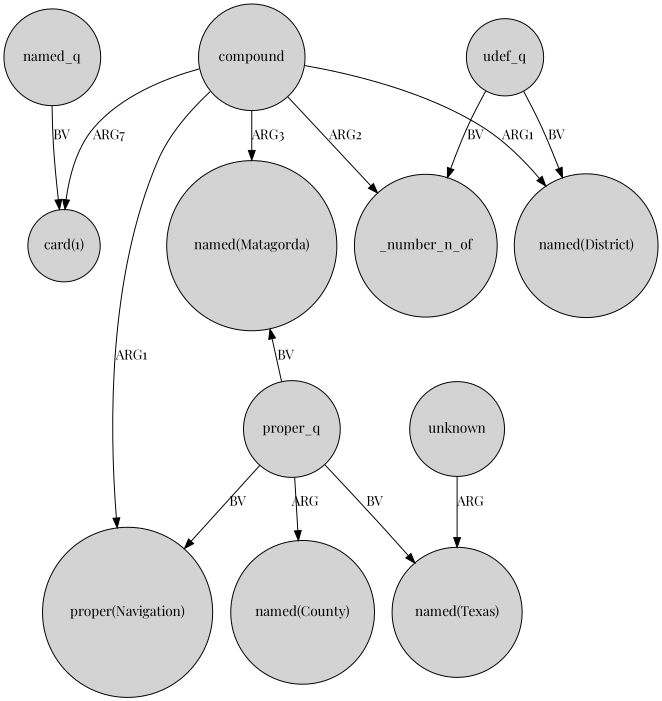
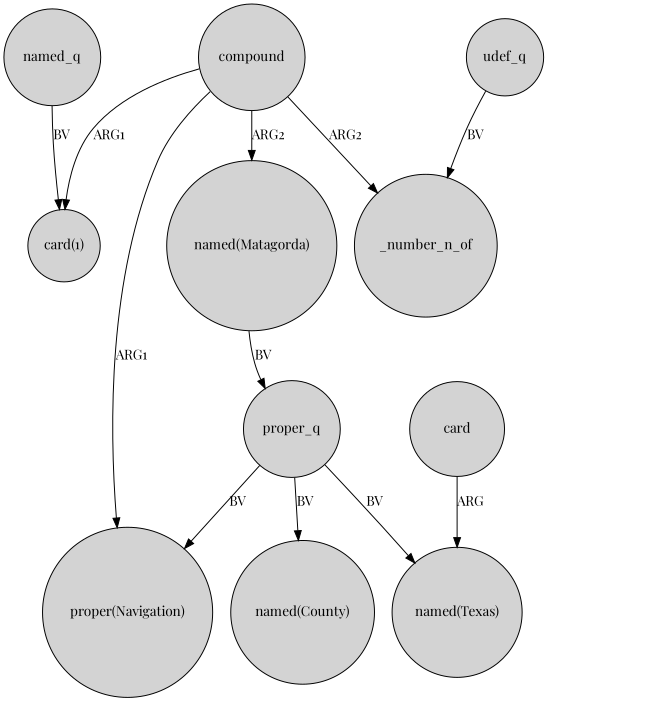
(110, 136) -> (110, 136)
(268, 136) -> (268, 136)
(586, 246) -> none
(277, 360) -> (253, 356)
(457, 429) -> (457, 429)
(306, 502) -> (306, 502)
